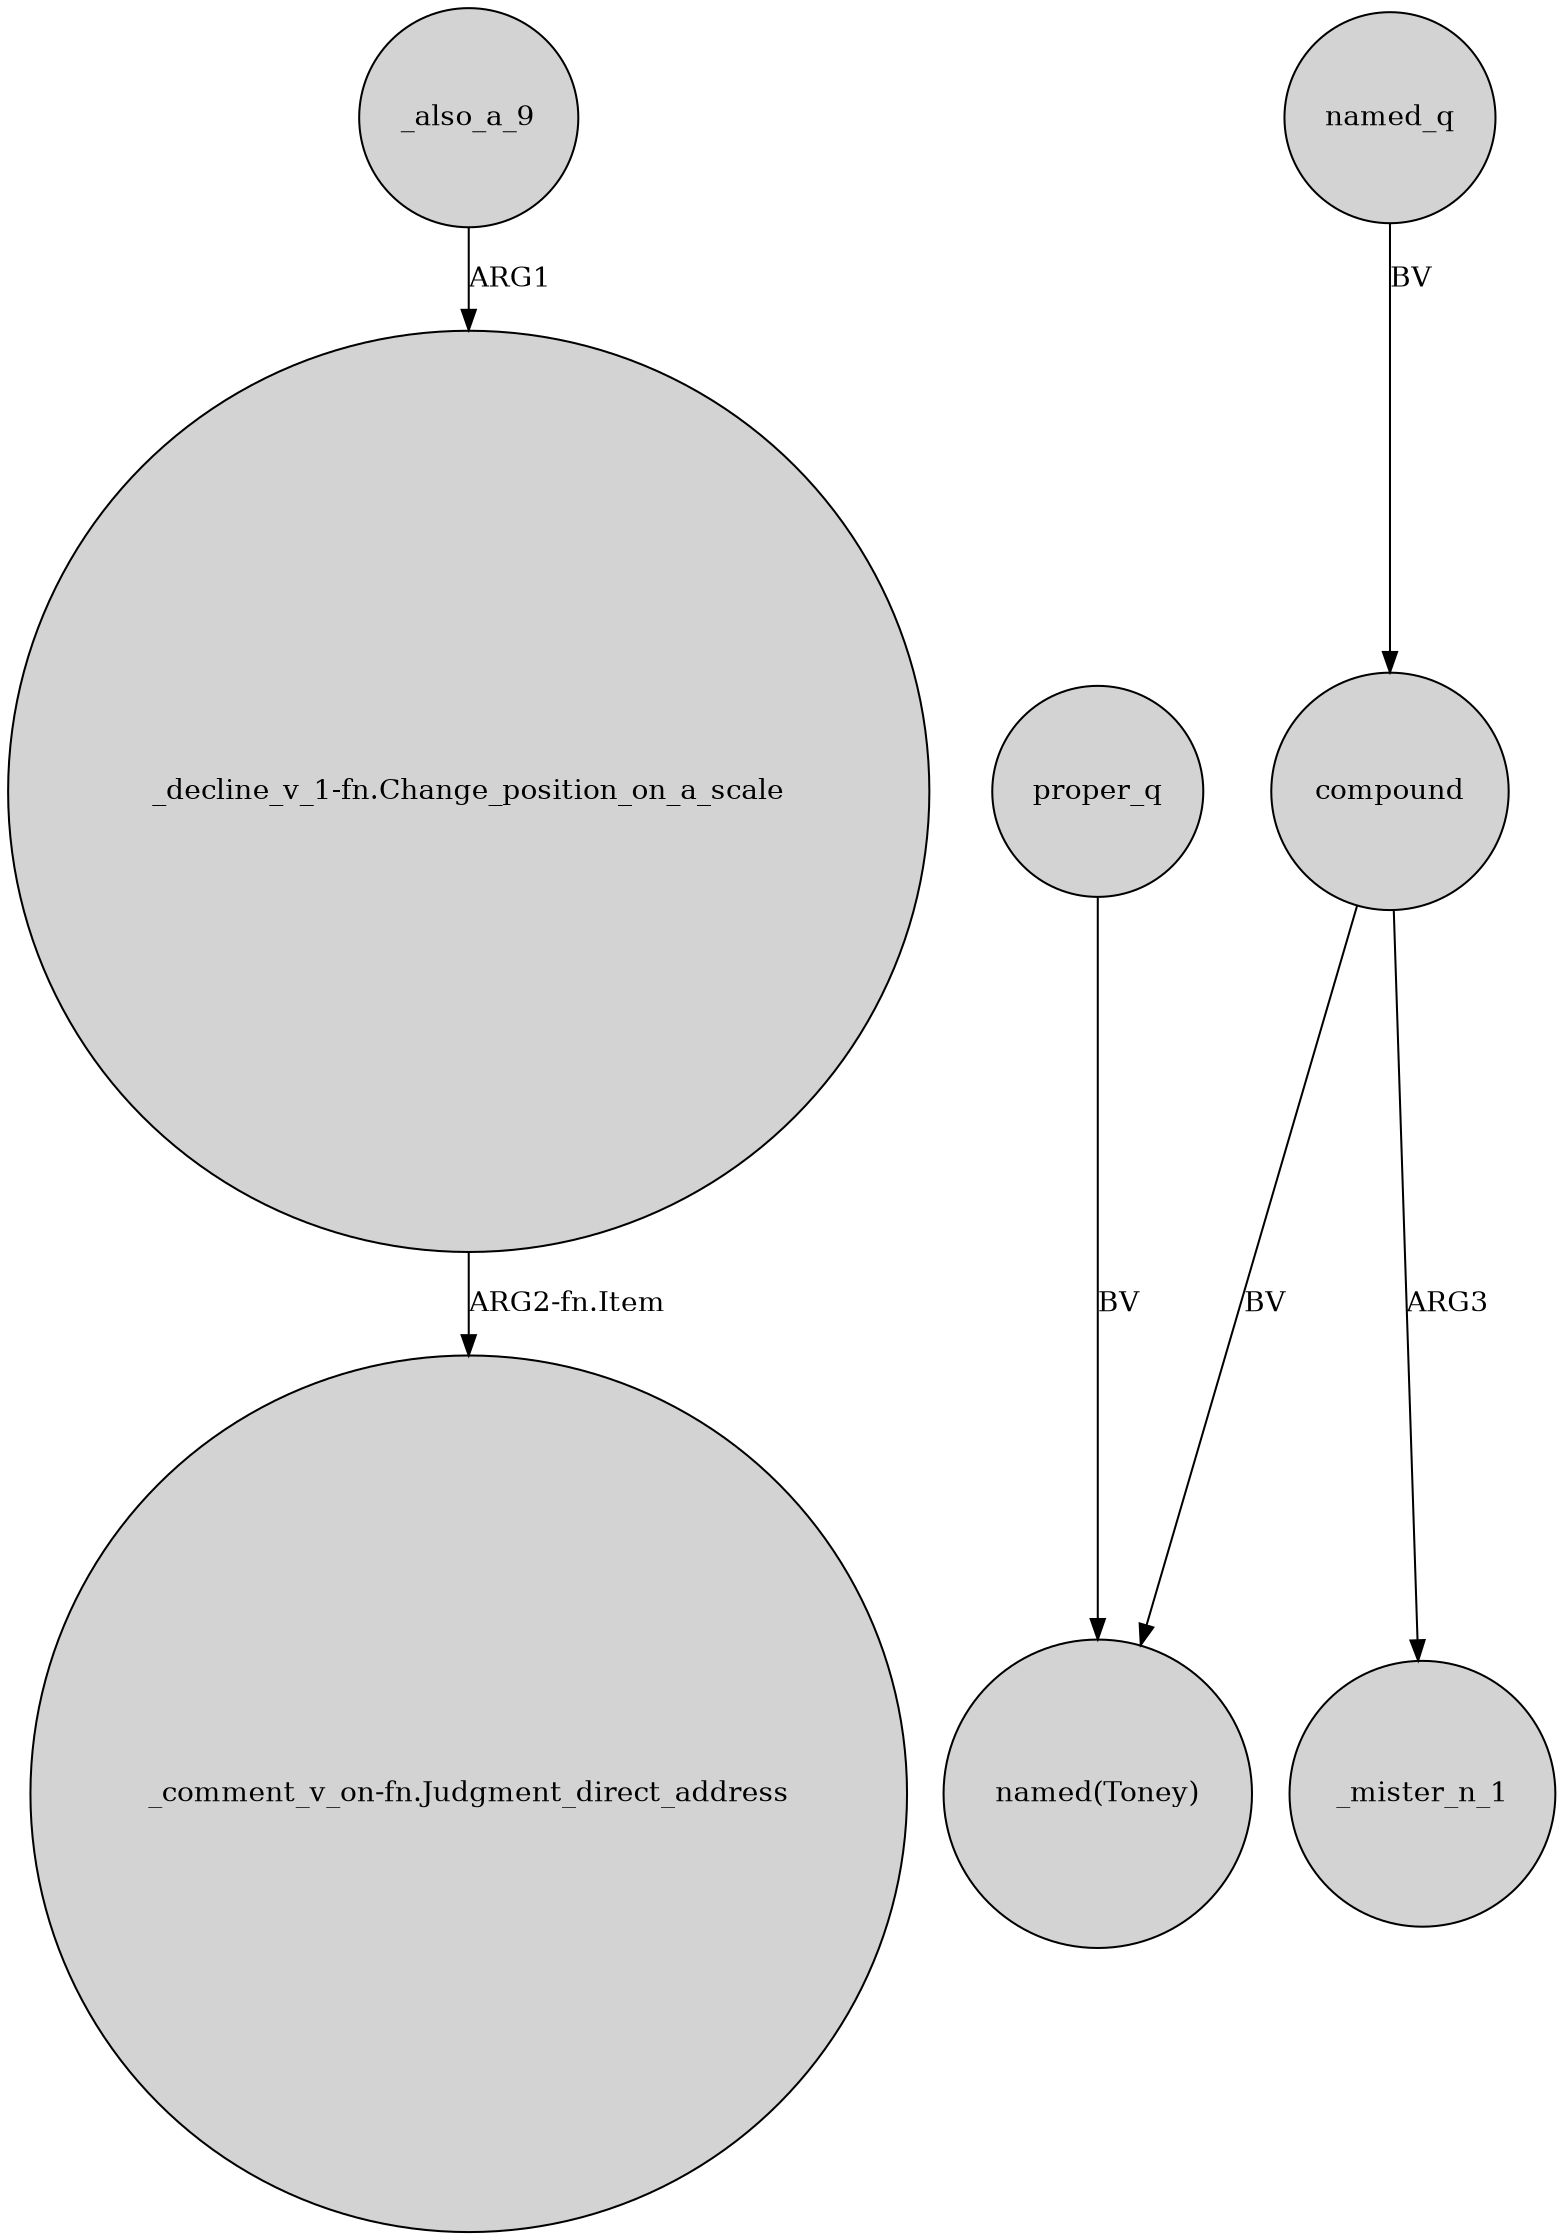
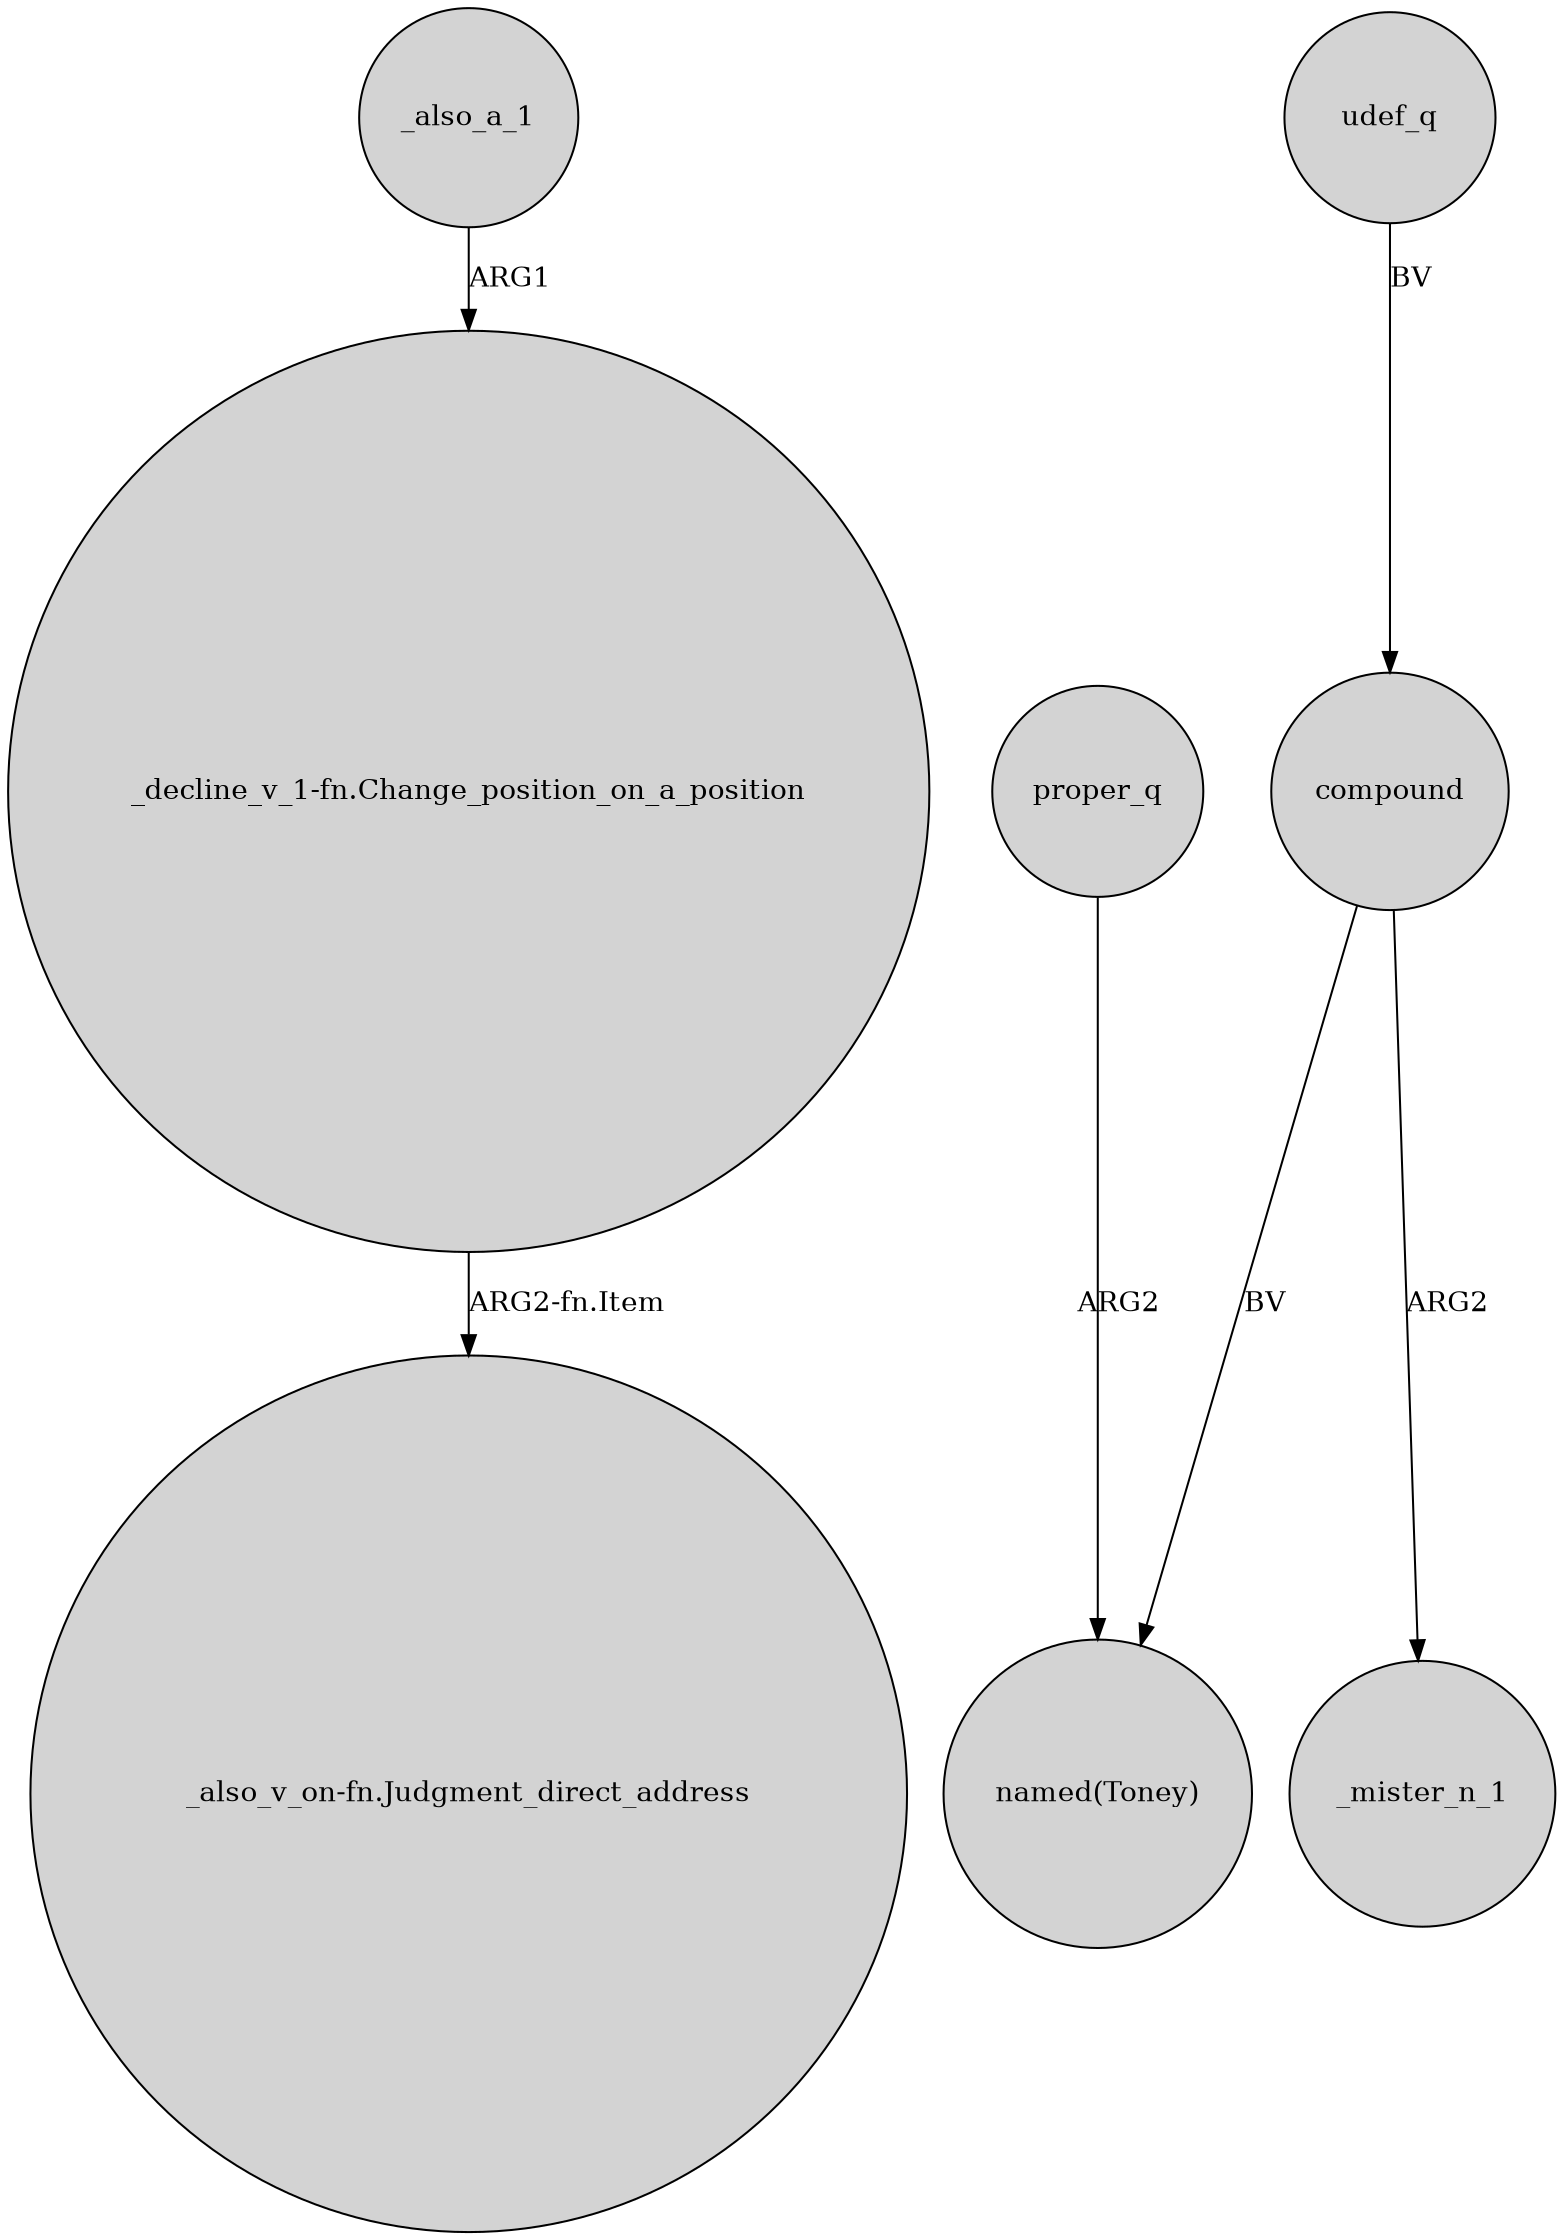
(469, 118) -> (469, 118)
(1390, 118) -> (1390, 118)
(469, 791) -> (469, 791)
(1119, 1304) -> (1119, 1304)
(1448, 1304) -> (1448, 1304)
(469, 1794) -> (469, 1794)
